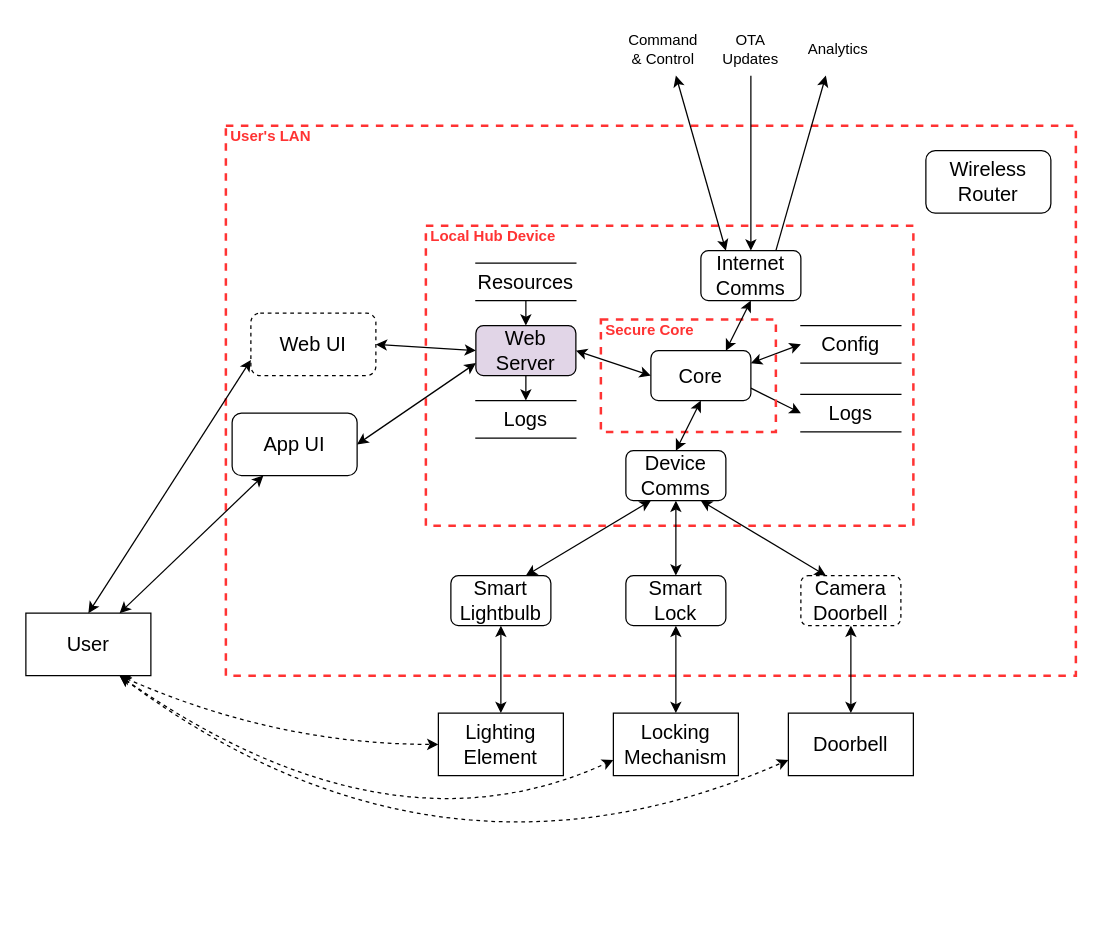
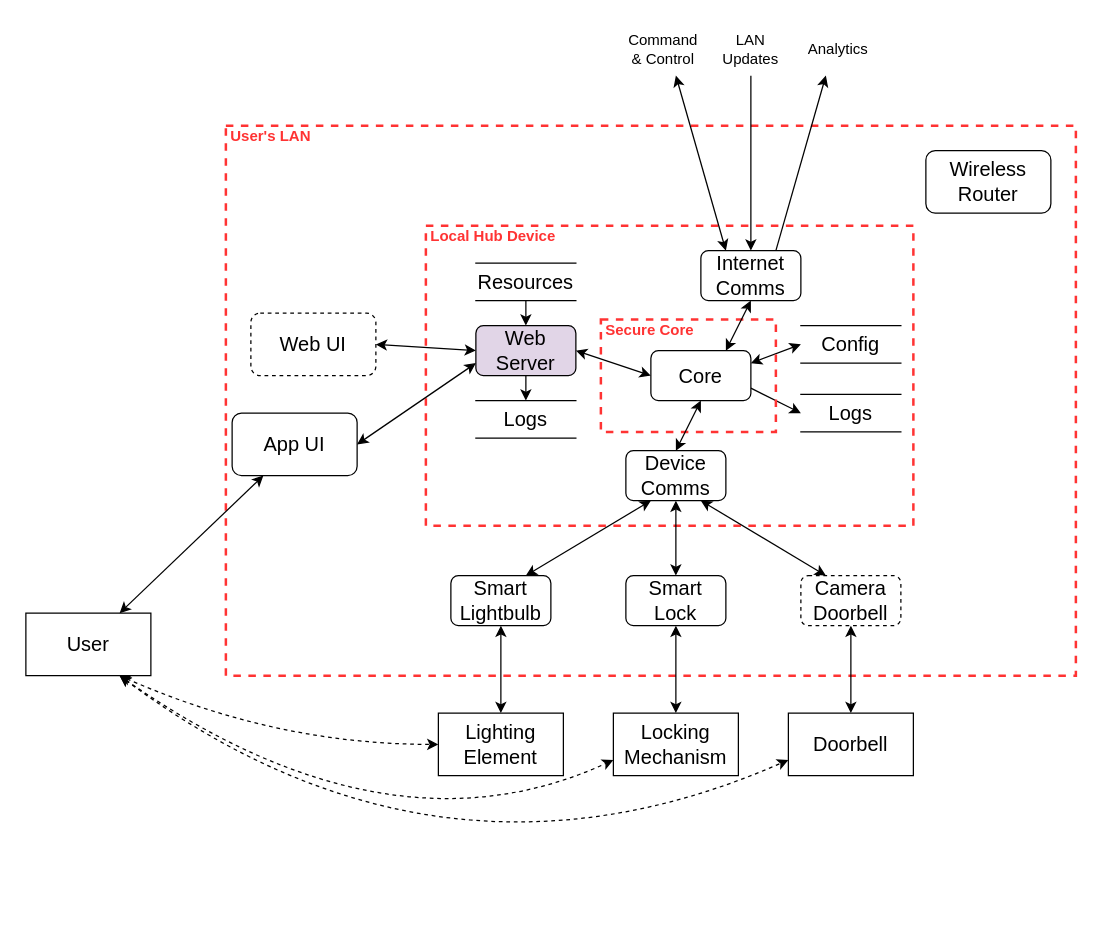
(751, 49) -> (751, 49)
(169, 487) -> none
